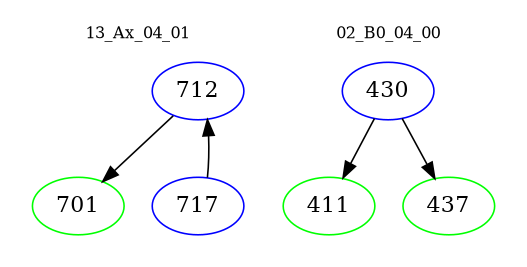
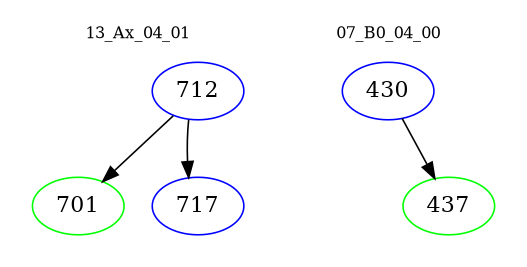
(389, 34) -> (389, 34)
(209, 157) -> (187, 141)
(329, 206) -> none
